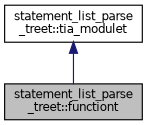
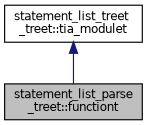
(73, 24) -> (73, 24)
